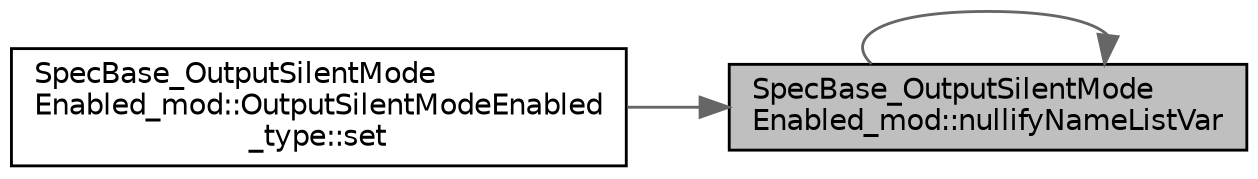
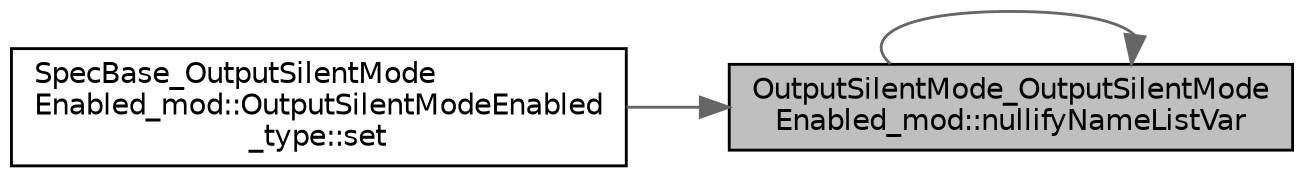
(988, 107) -> (1011, 107)
